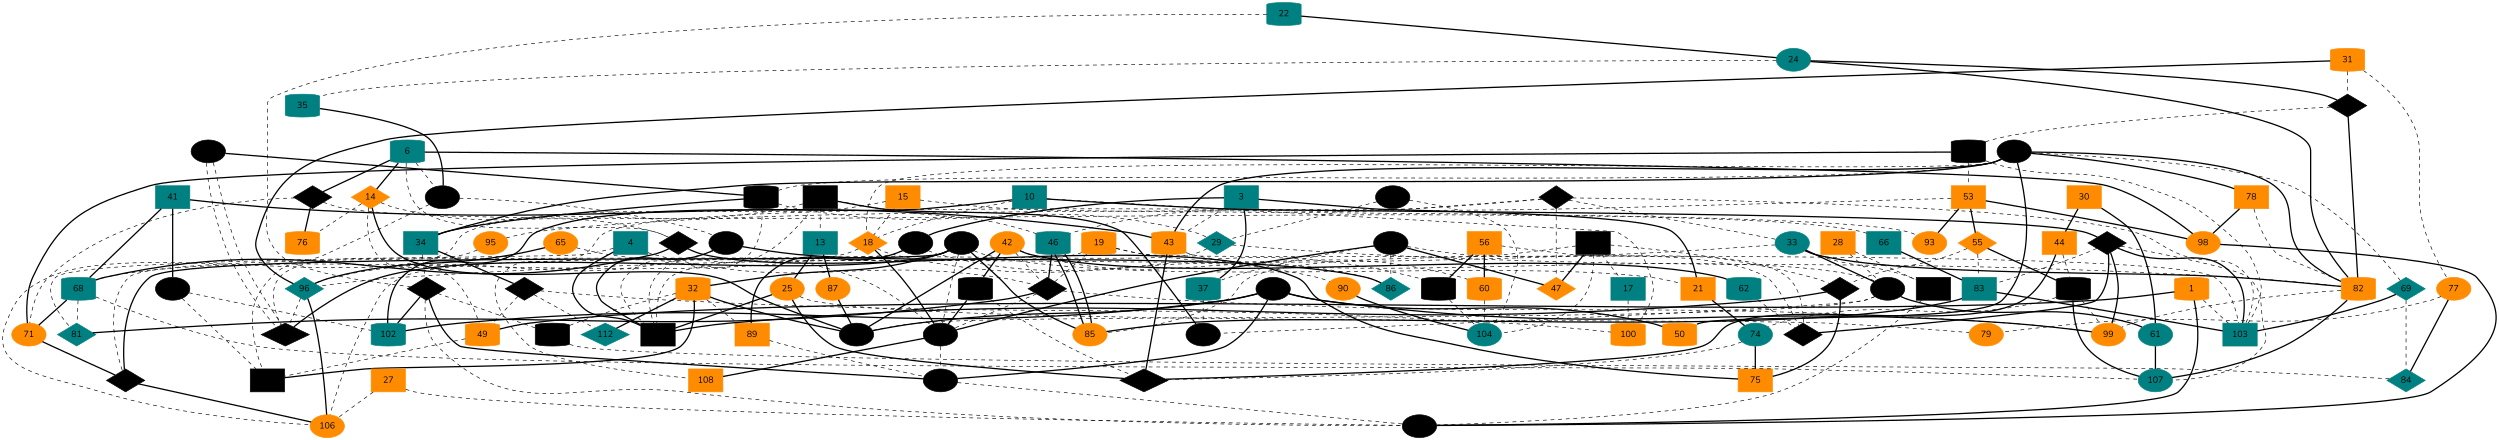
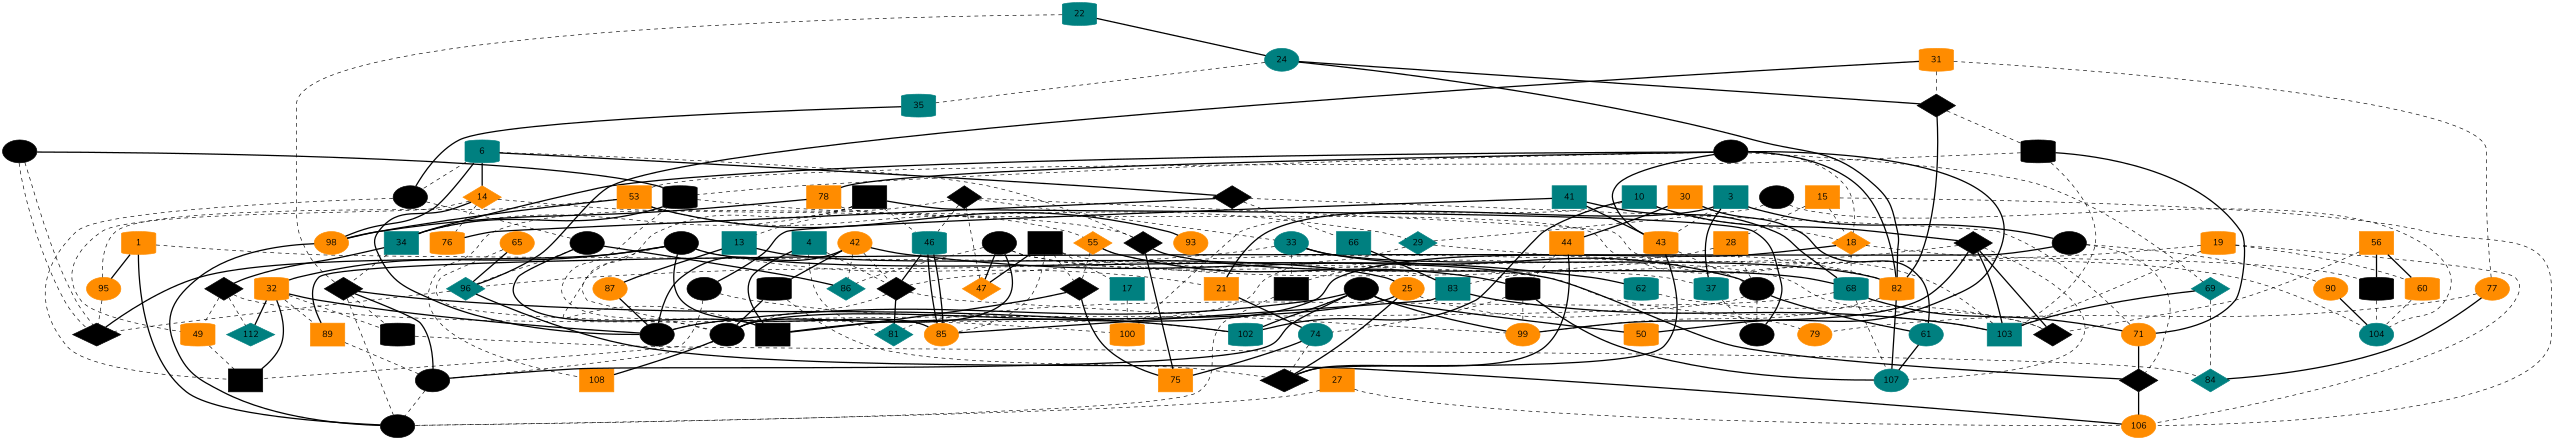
(1419, 214) -> (1791, 213)
(1973, 218) -> (857, 222)
(1127, 304) -> (121, 267)
